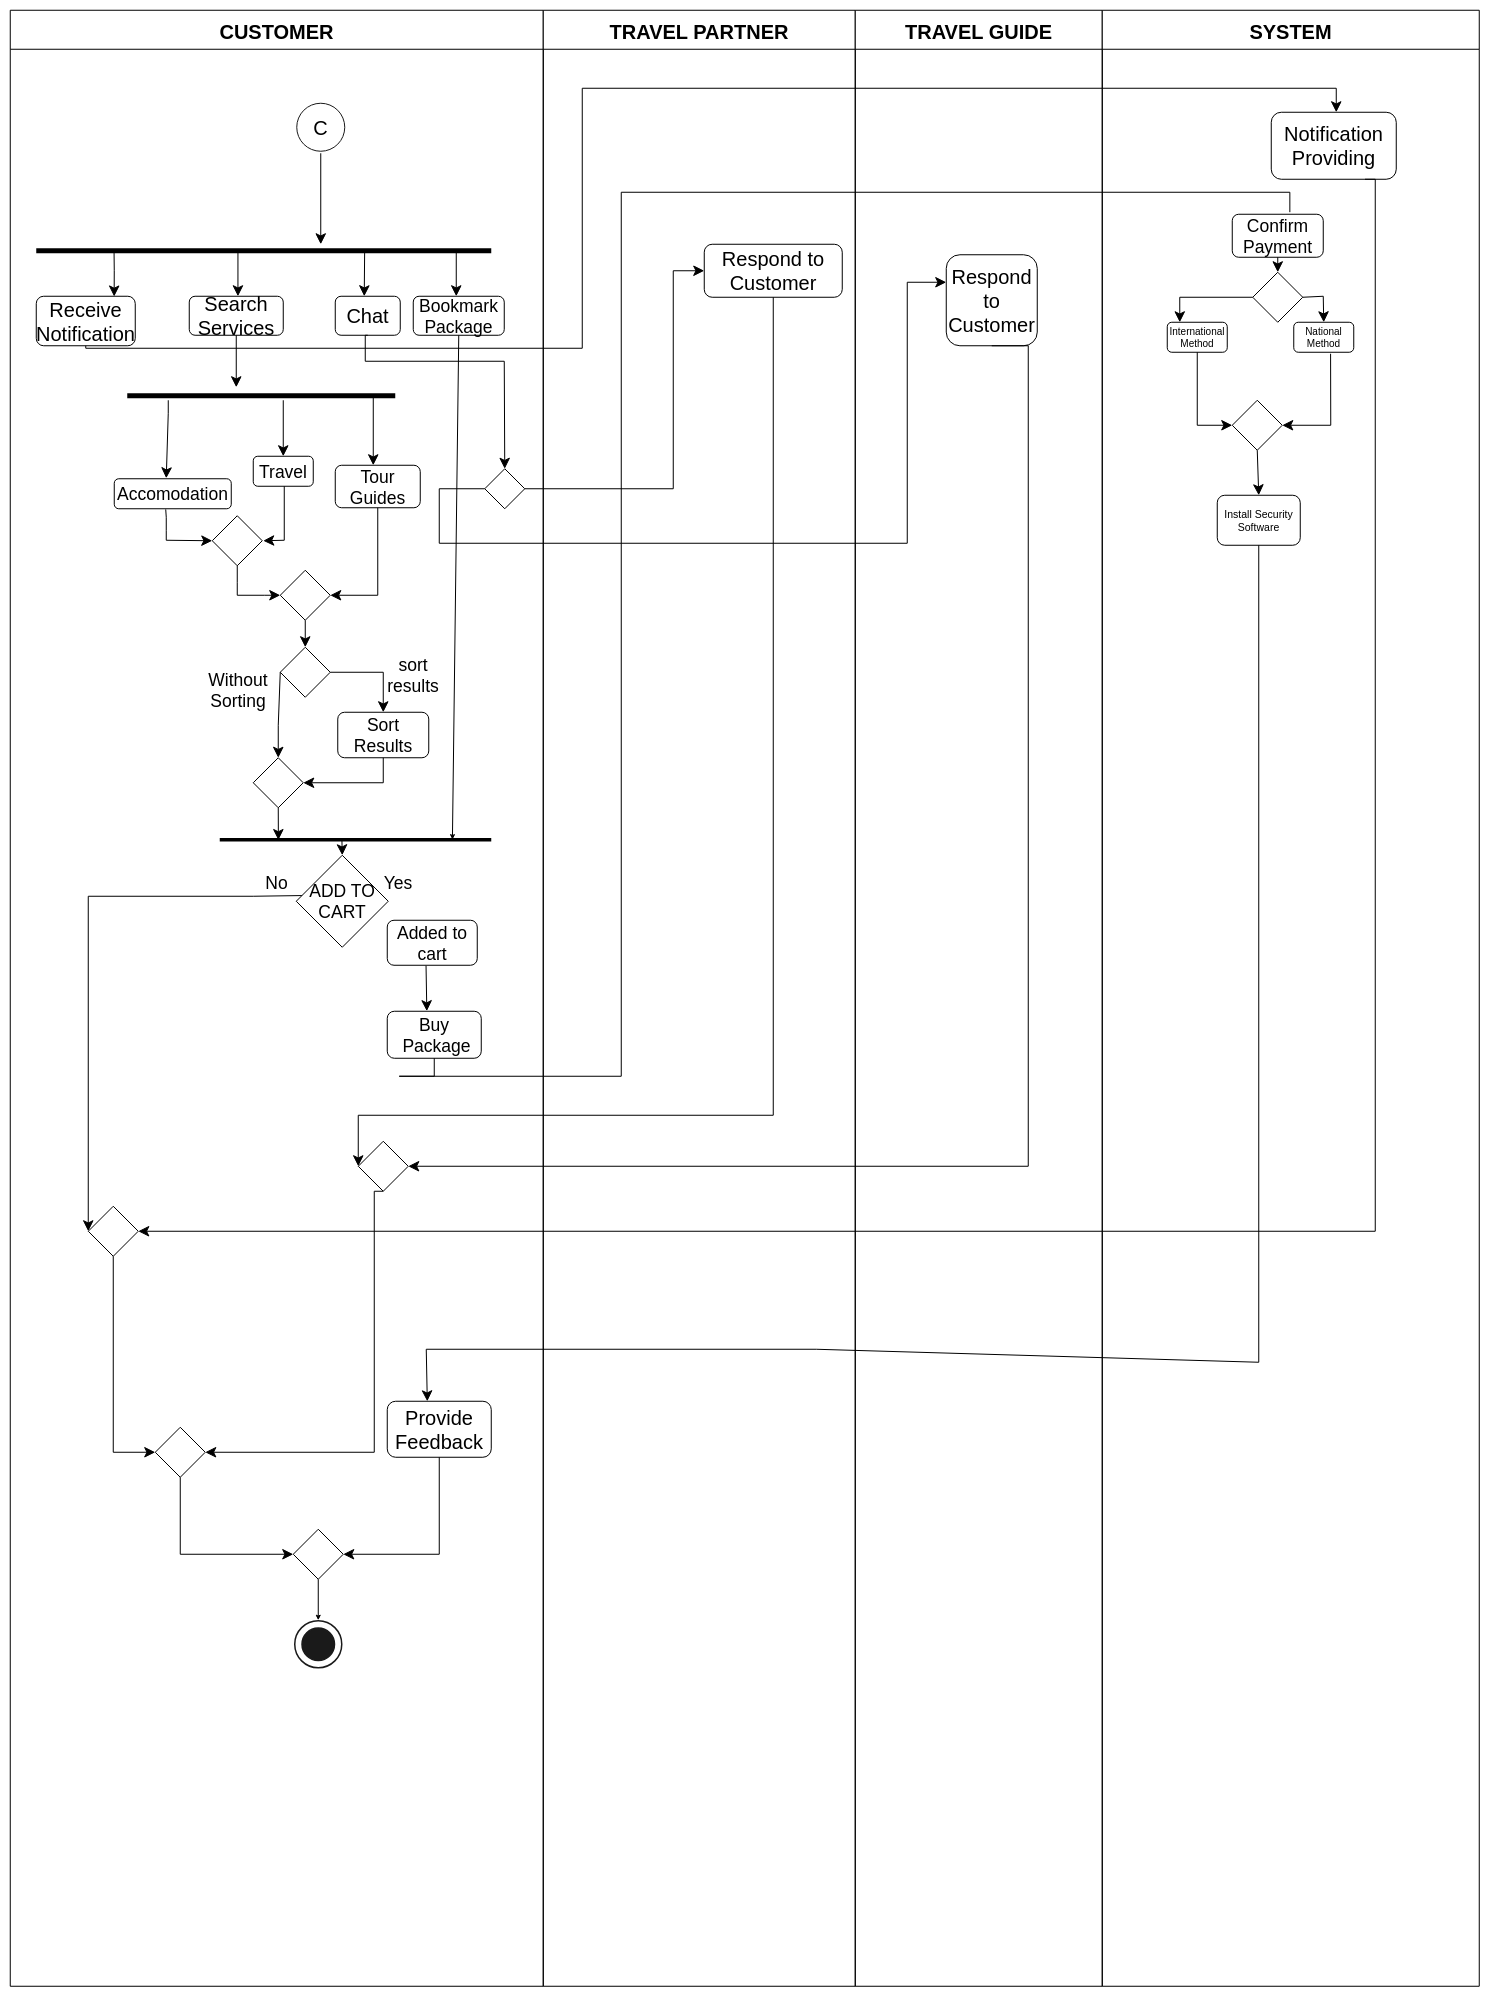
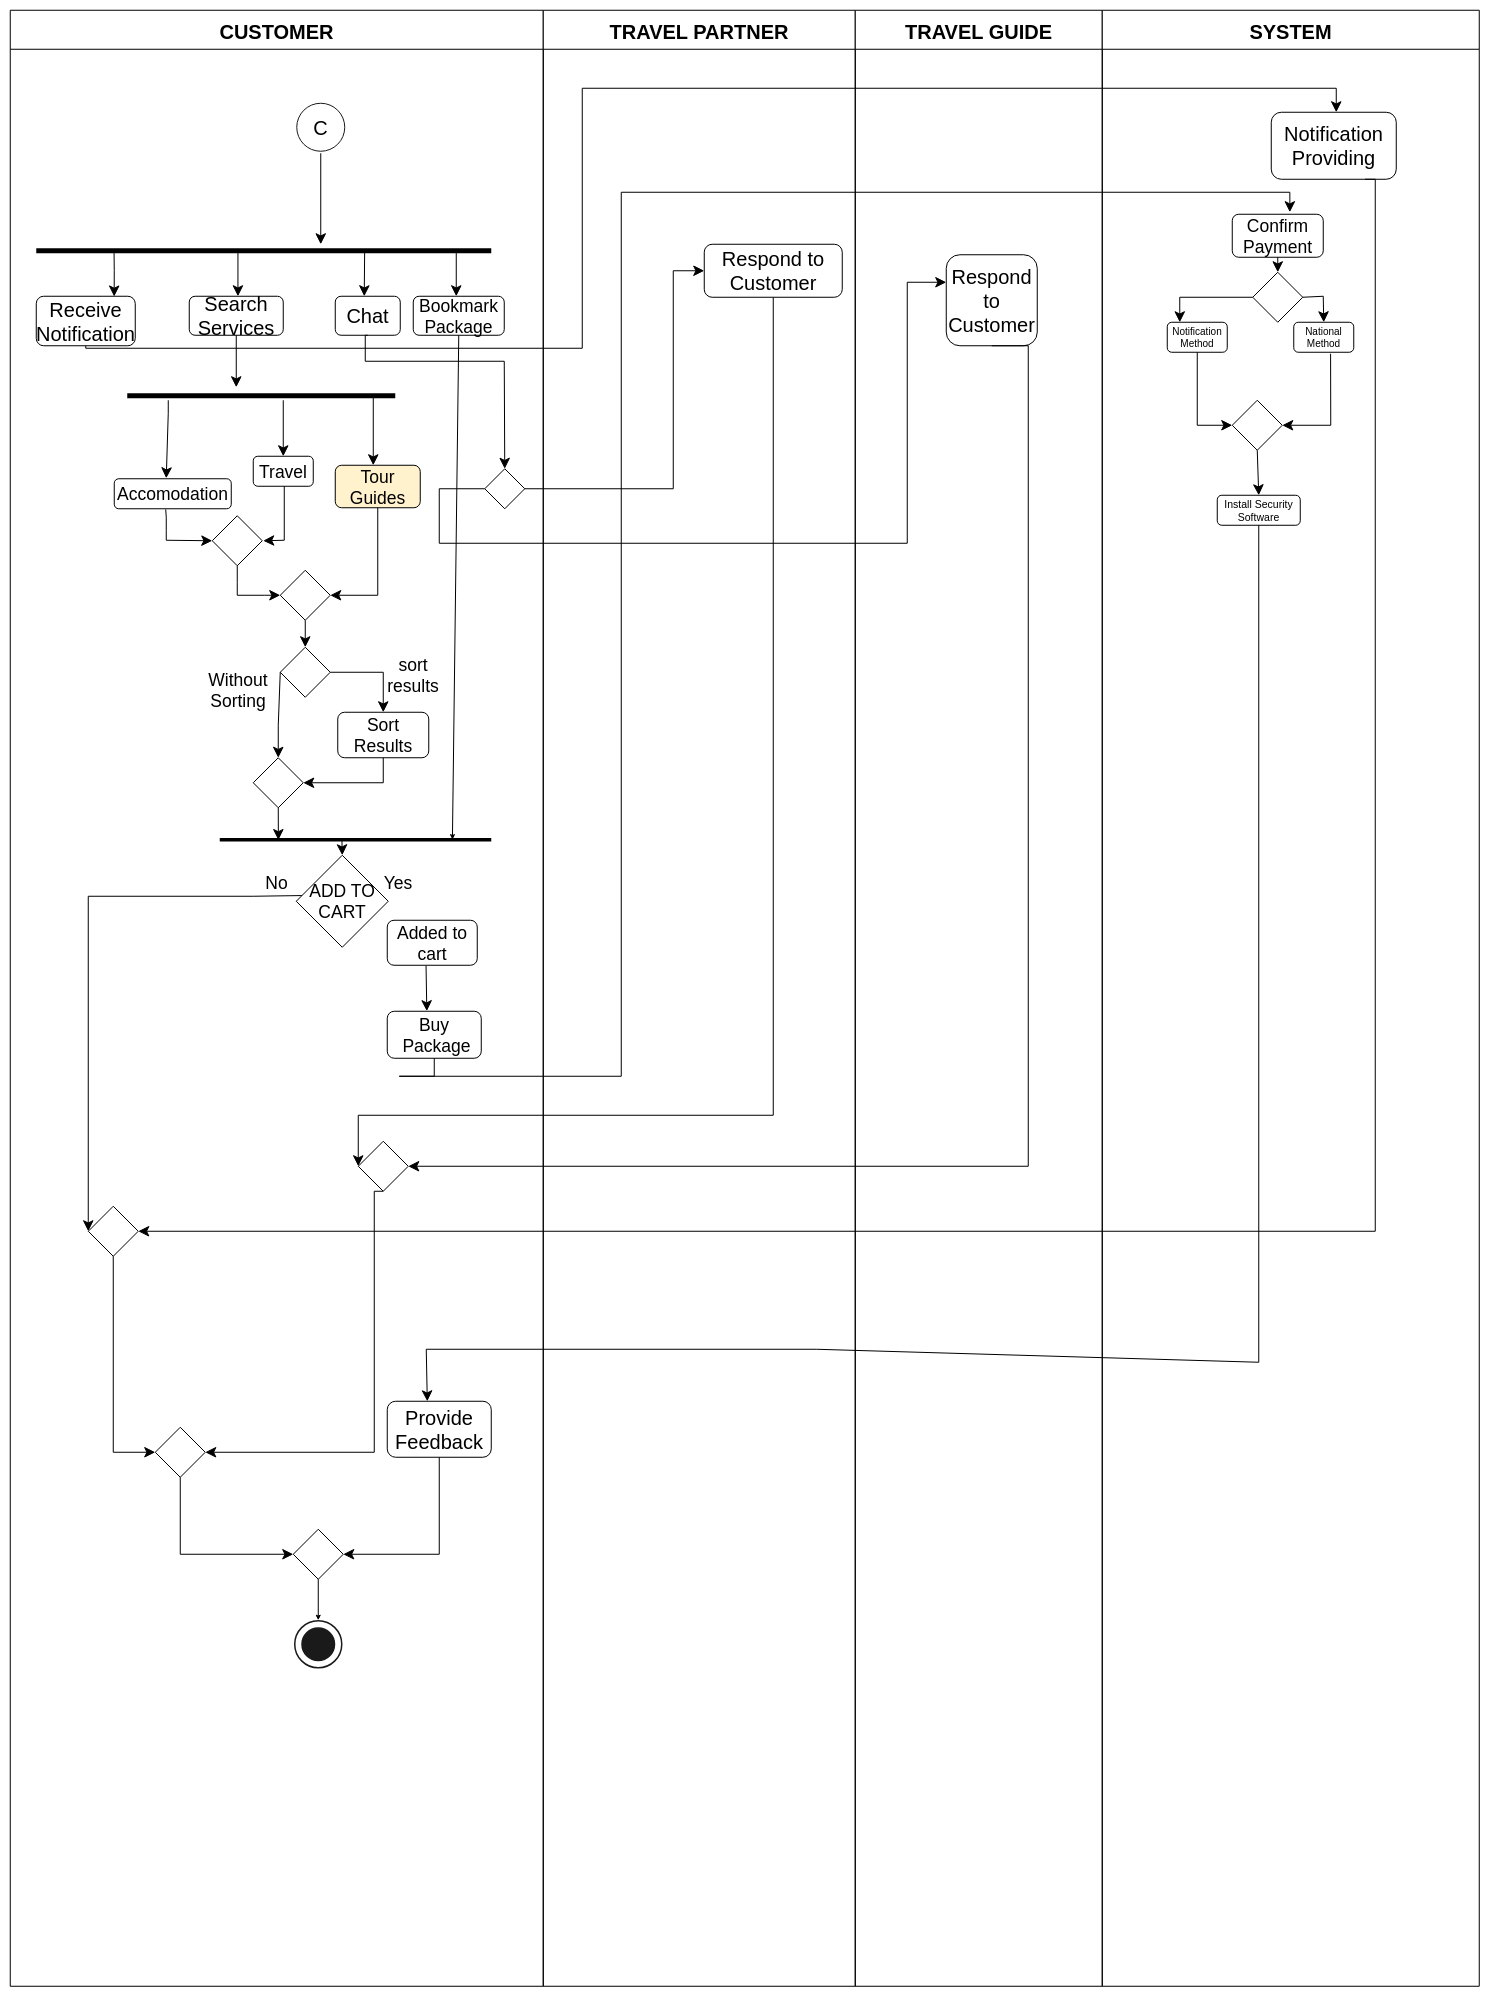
(1290, 206) -> (1290, 202)
(1197, 337) -> (1197, 337)
(378, 487) -> (378, 487)
(1259, 520) -> (1259, 510)
